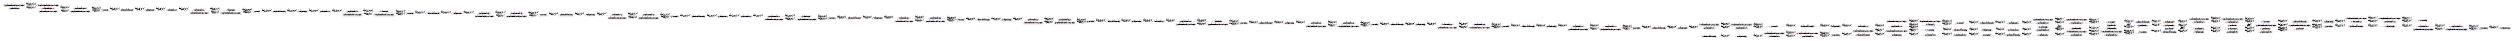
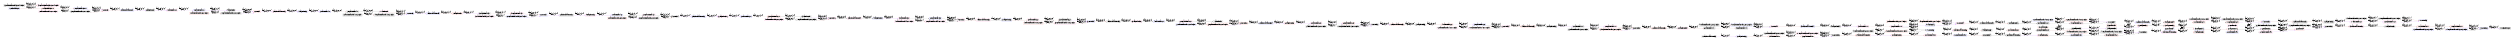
(2232, 29) -> (2232, 29)
